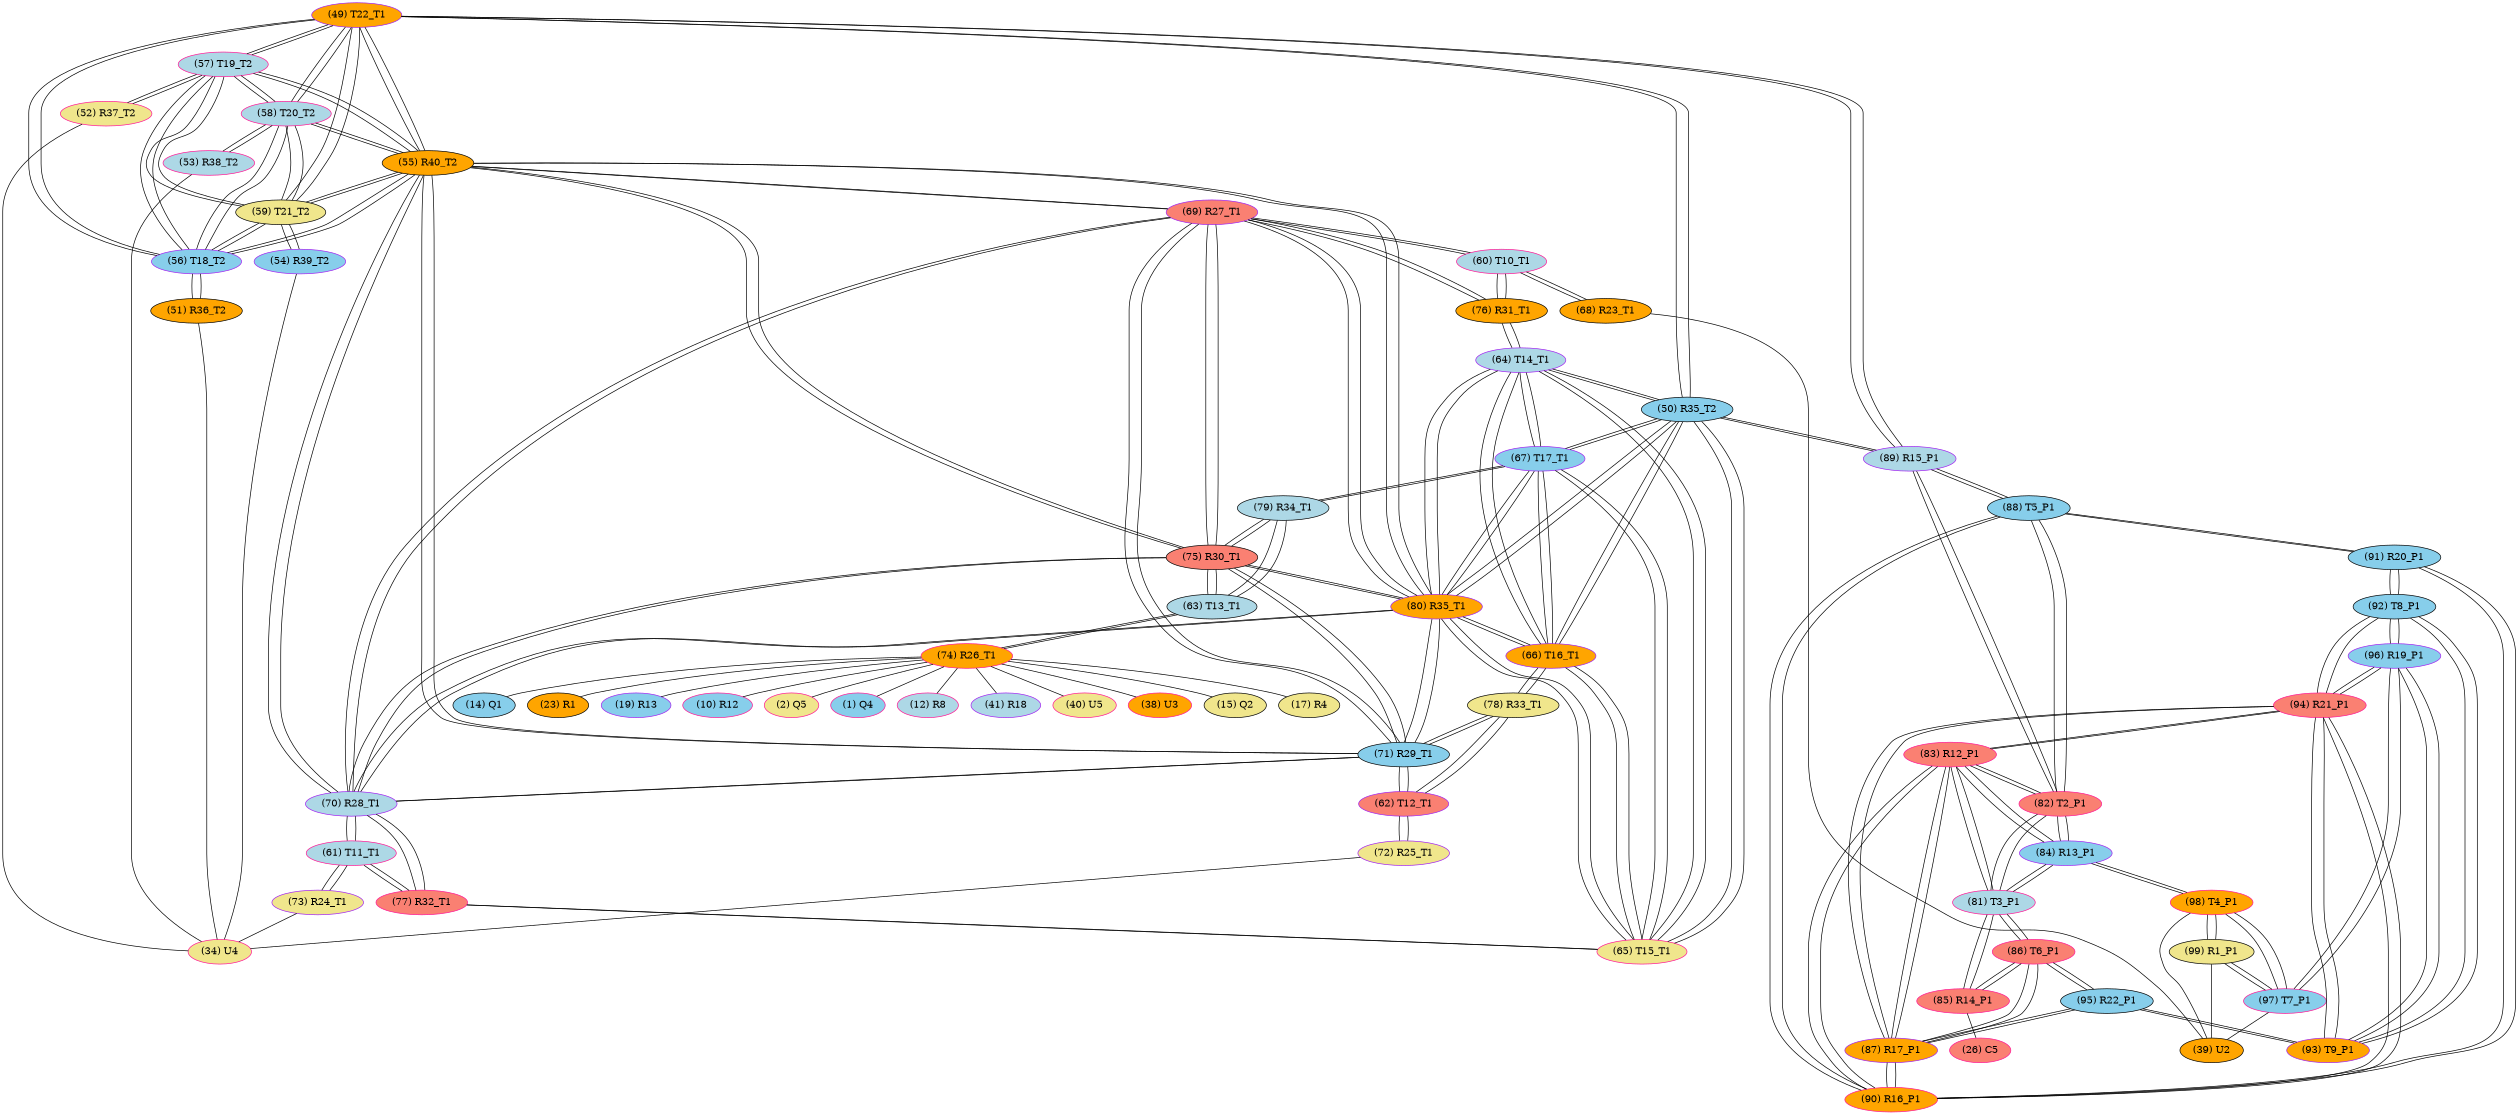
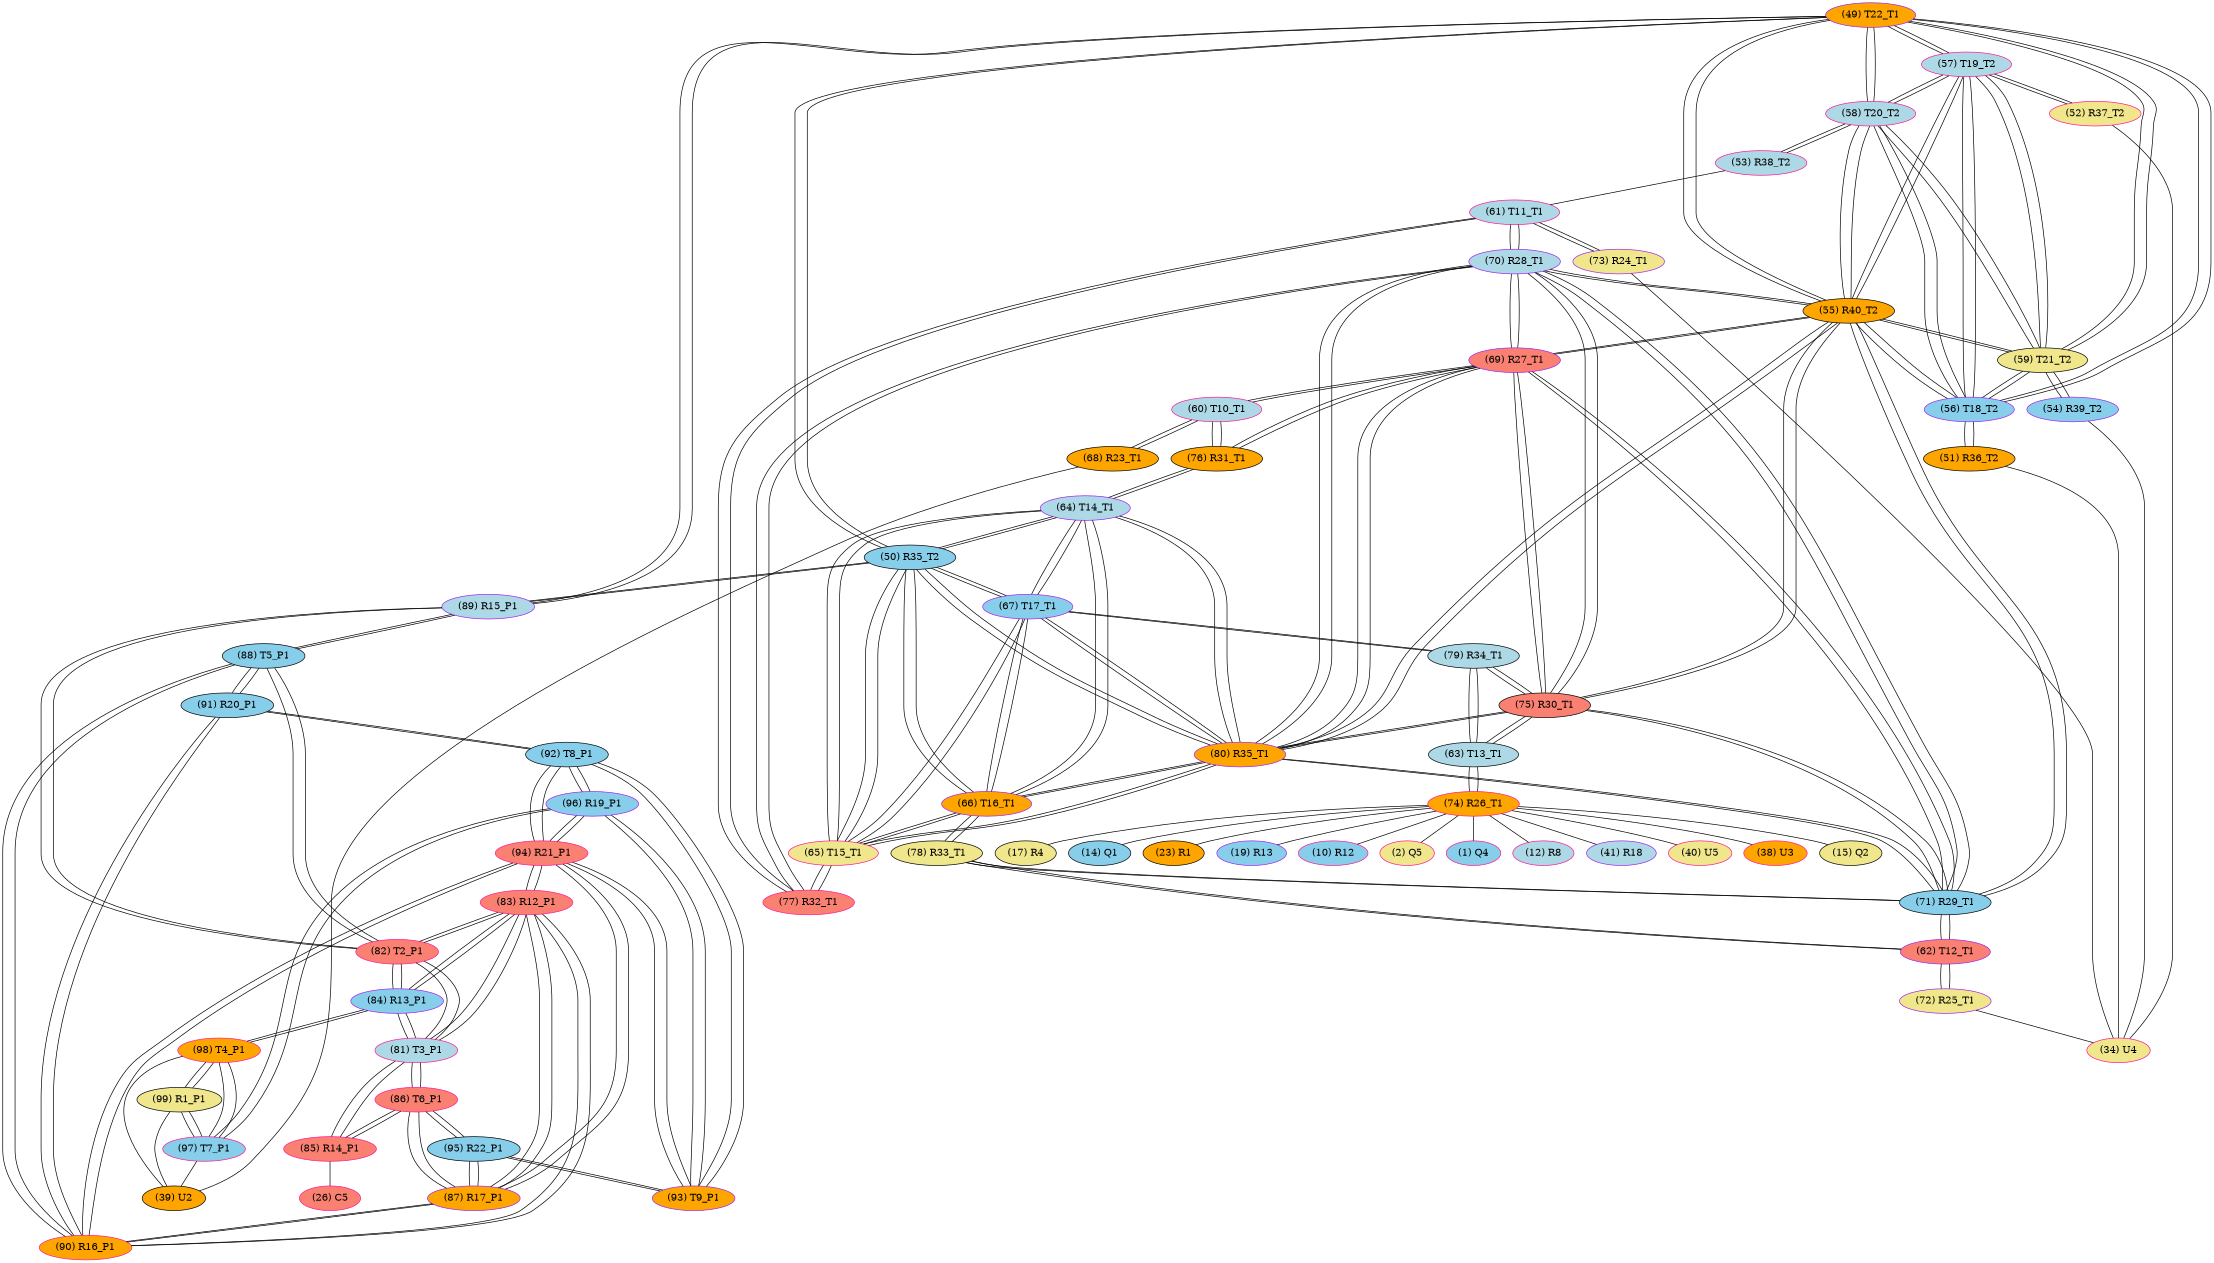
(131, 561) -> (1638, 188)
